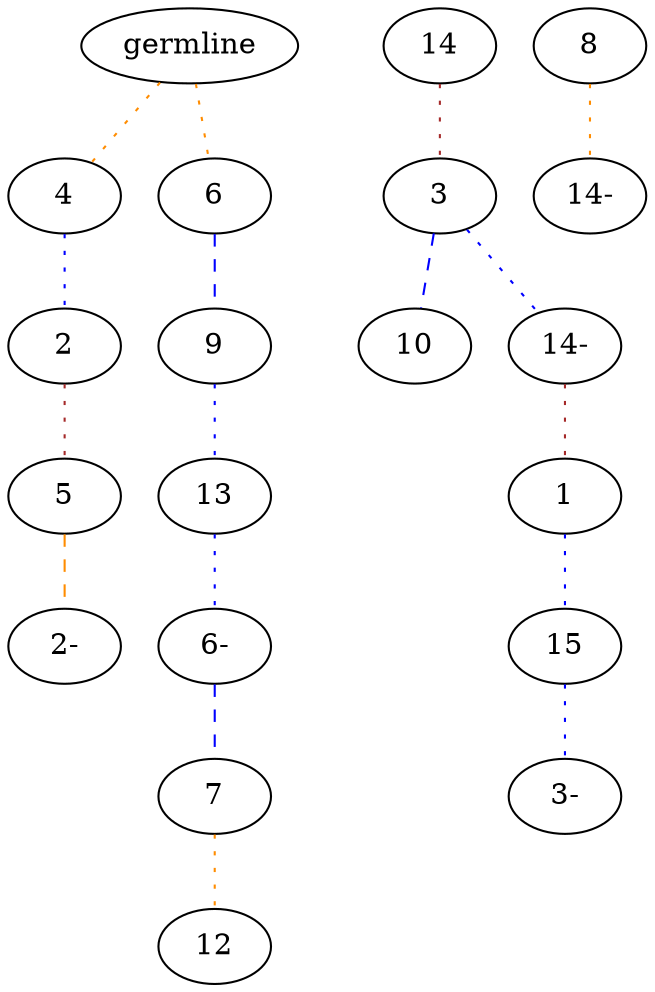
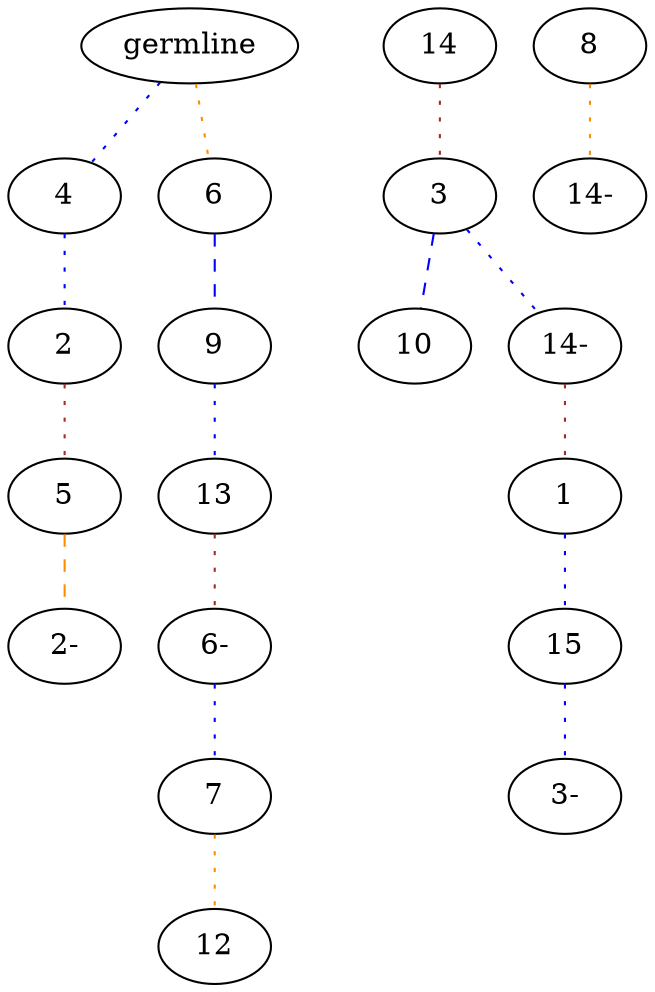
(126, 123) -> (126, 123)
(215, 571) -> (215, 571)
(215, 722) -> (215, 722)
